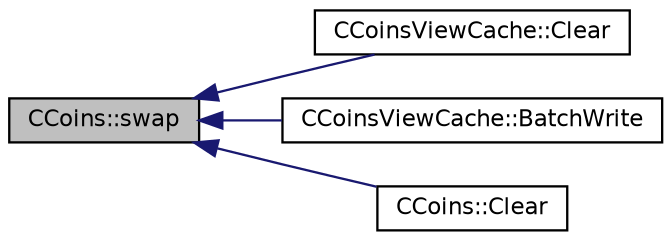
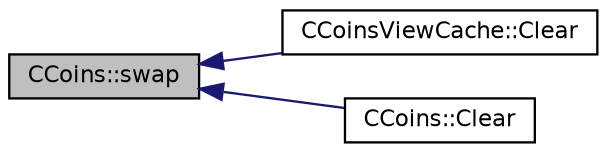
(472, 120) -> none
